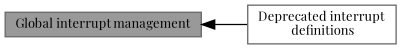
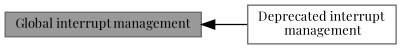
(322, 25) -> (322, 25)
